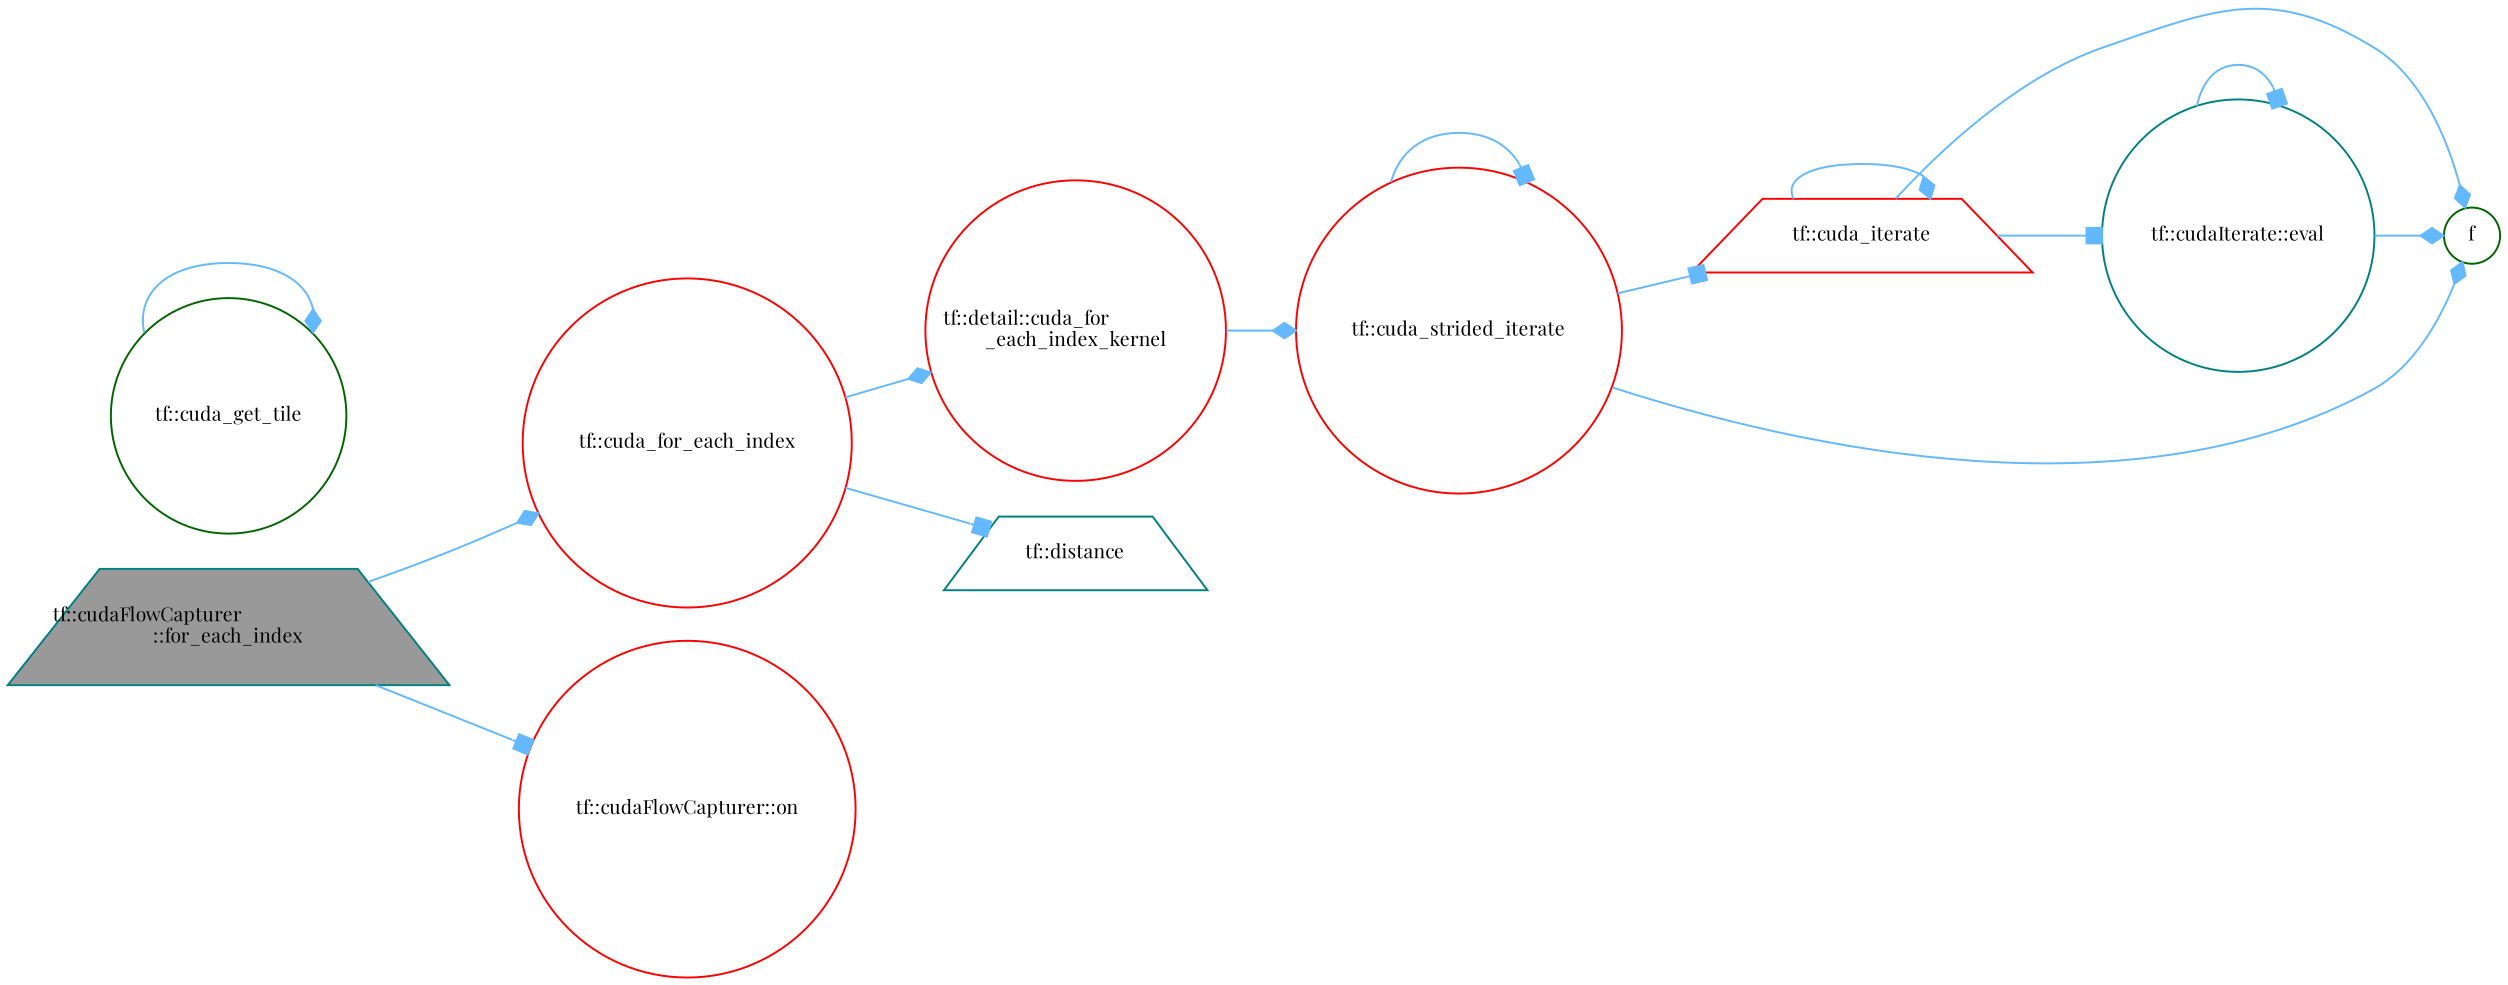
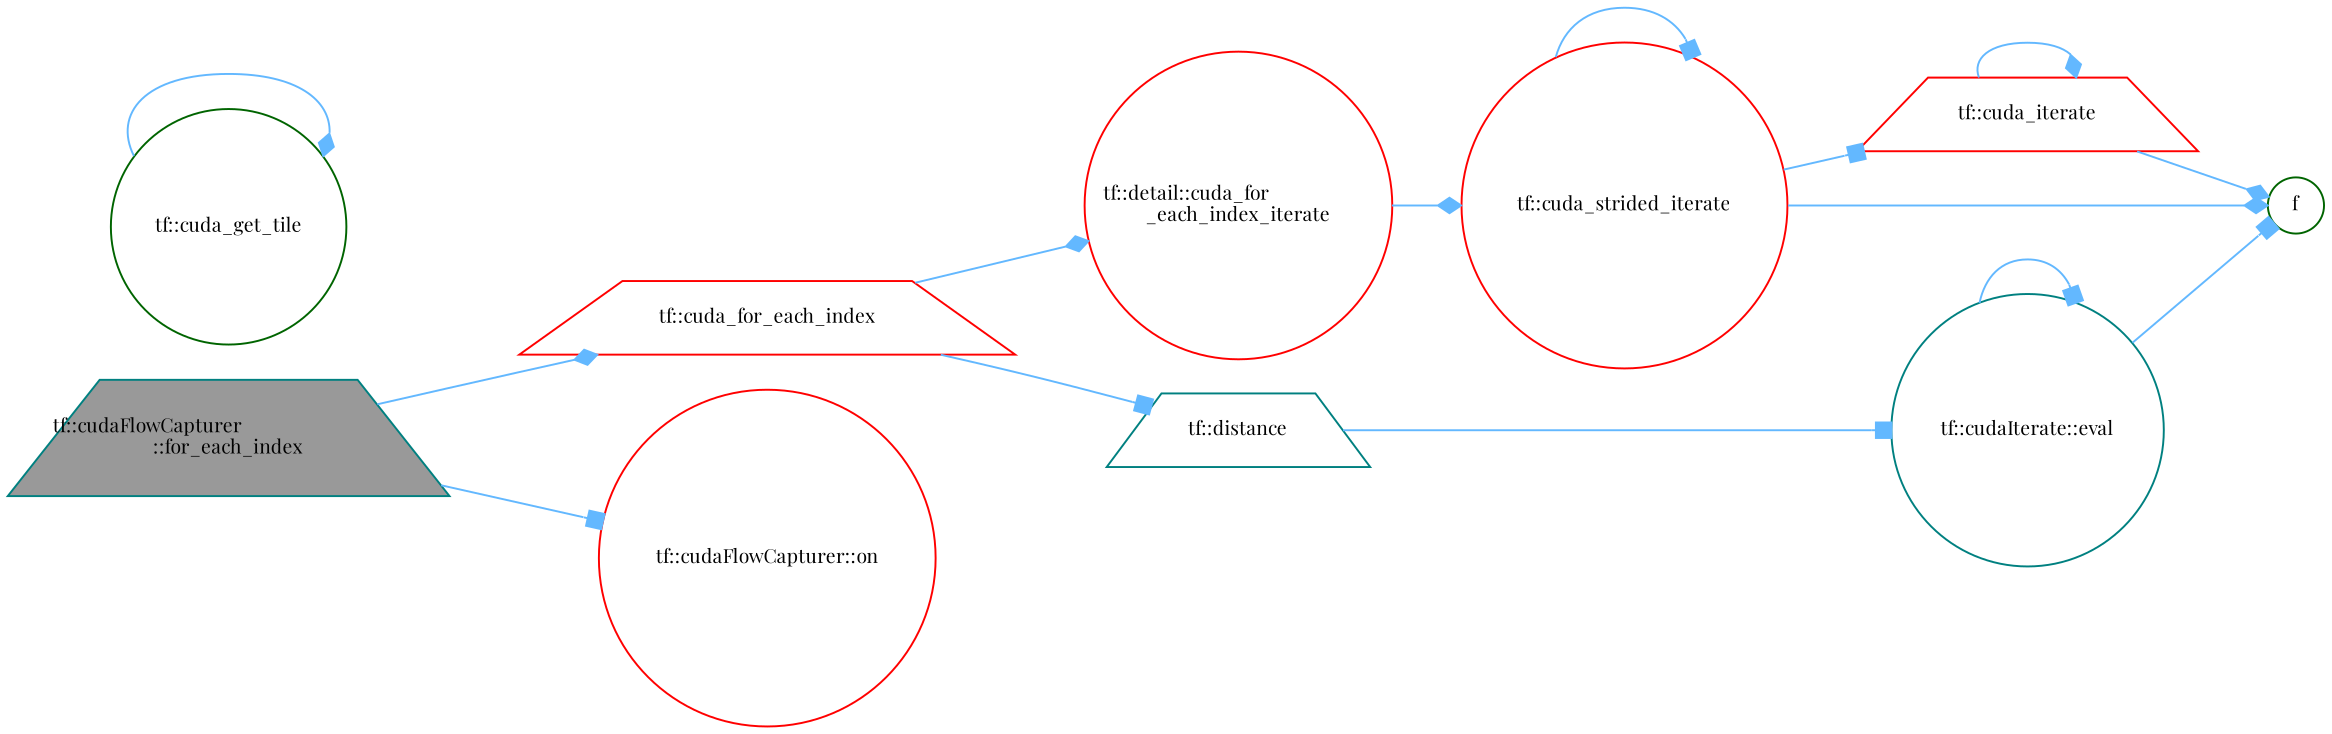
(2040, 236) -> (1607, 430)
(2397, 236) -> (2195, 289)
(1076, 331) -> (1238, 205)
(687, 443) -> (767, 318)
